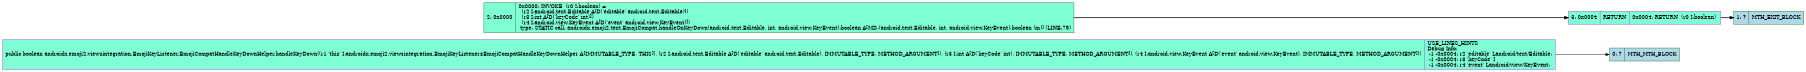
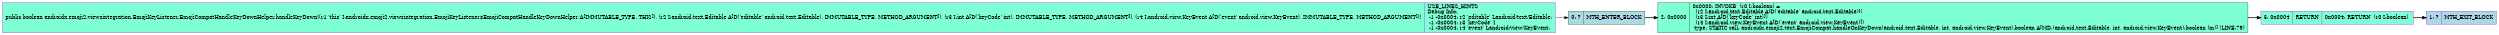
none -> (1650, 18)
(1769, 18) -> (2461, 18)
(1652, 54) -> (1614, 18)
